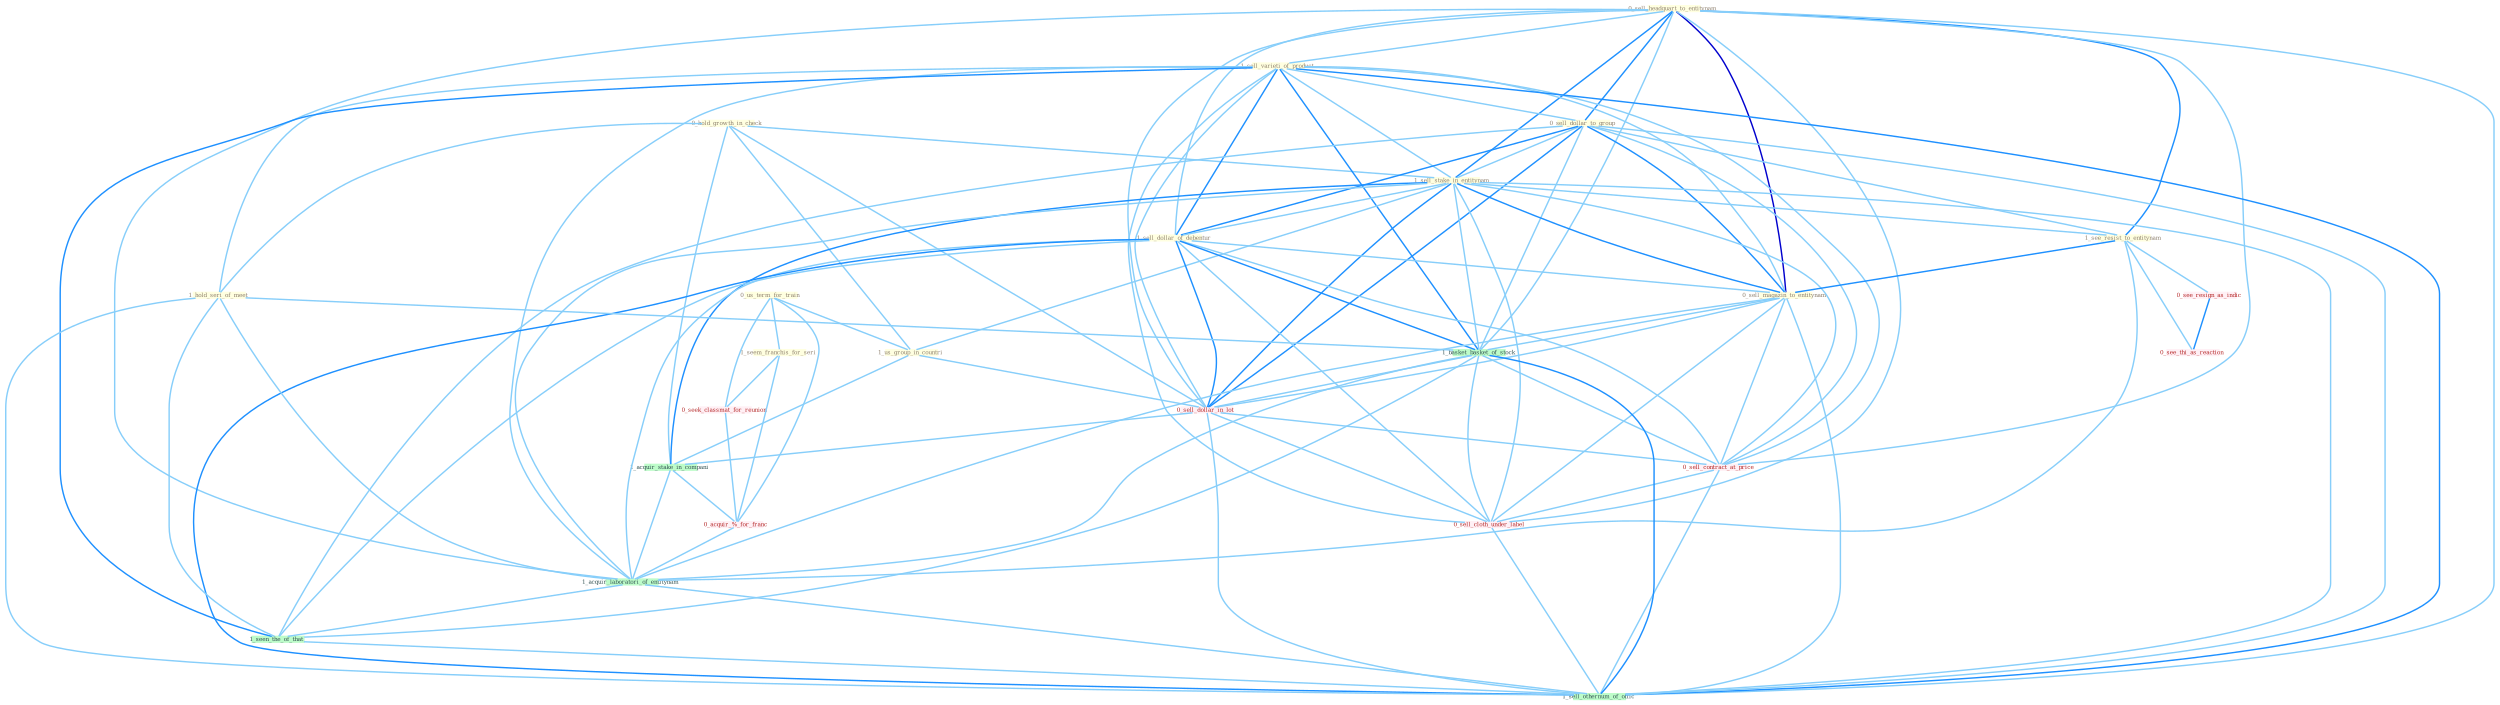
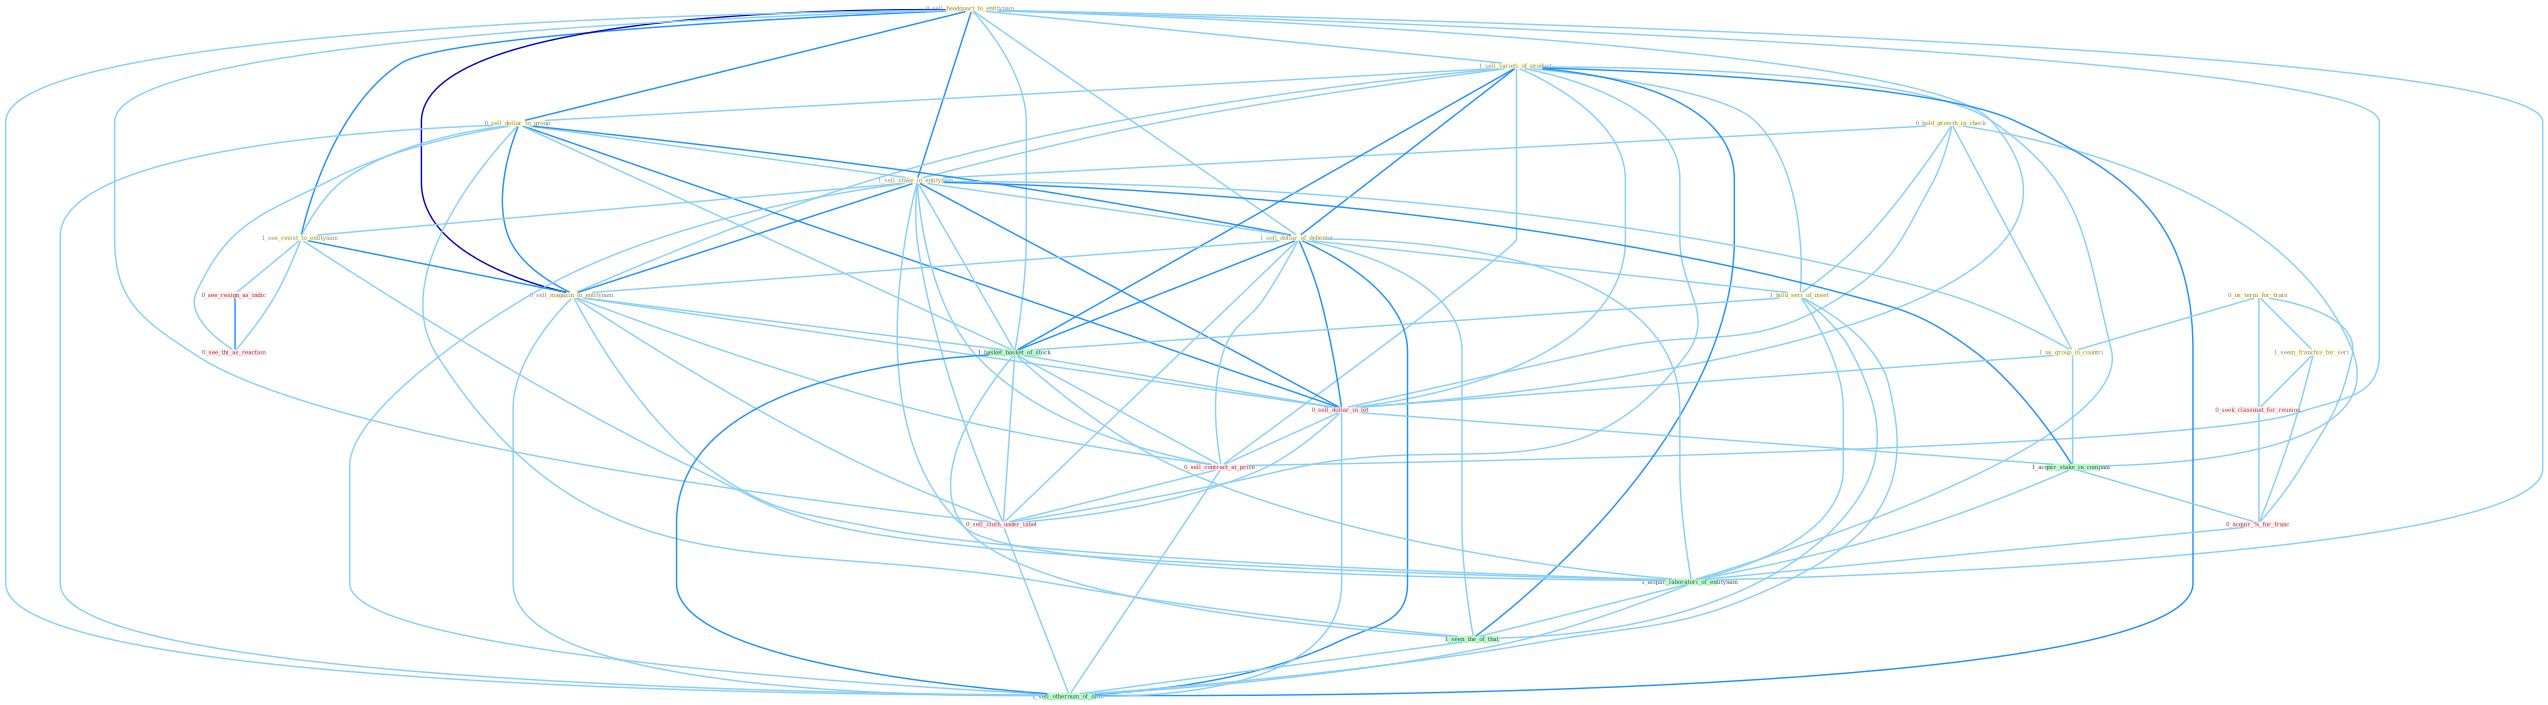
(1824, 262) -> (301, 195)
none -> (1573, 269)
